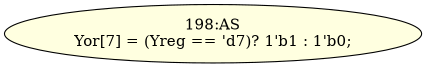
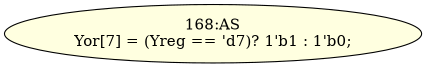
(213, 34) -> (213, 34)
